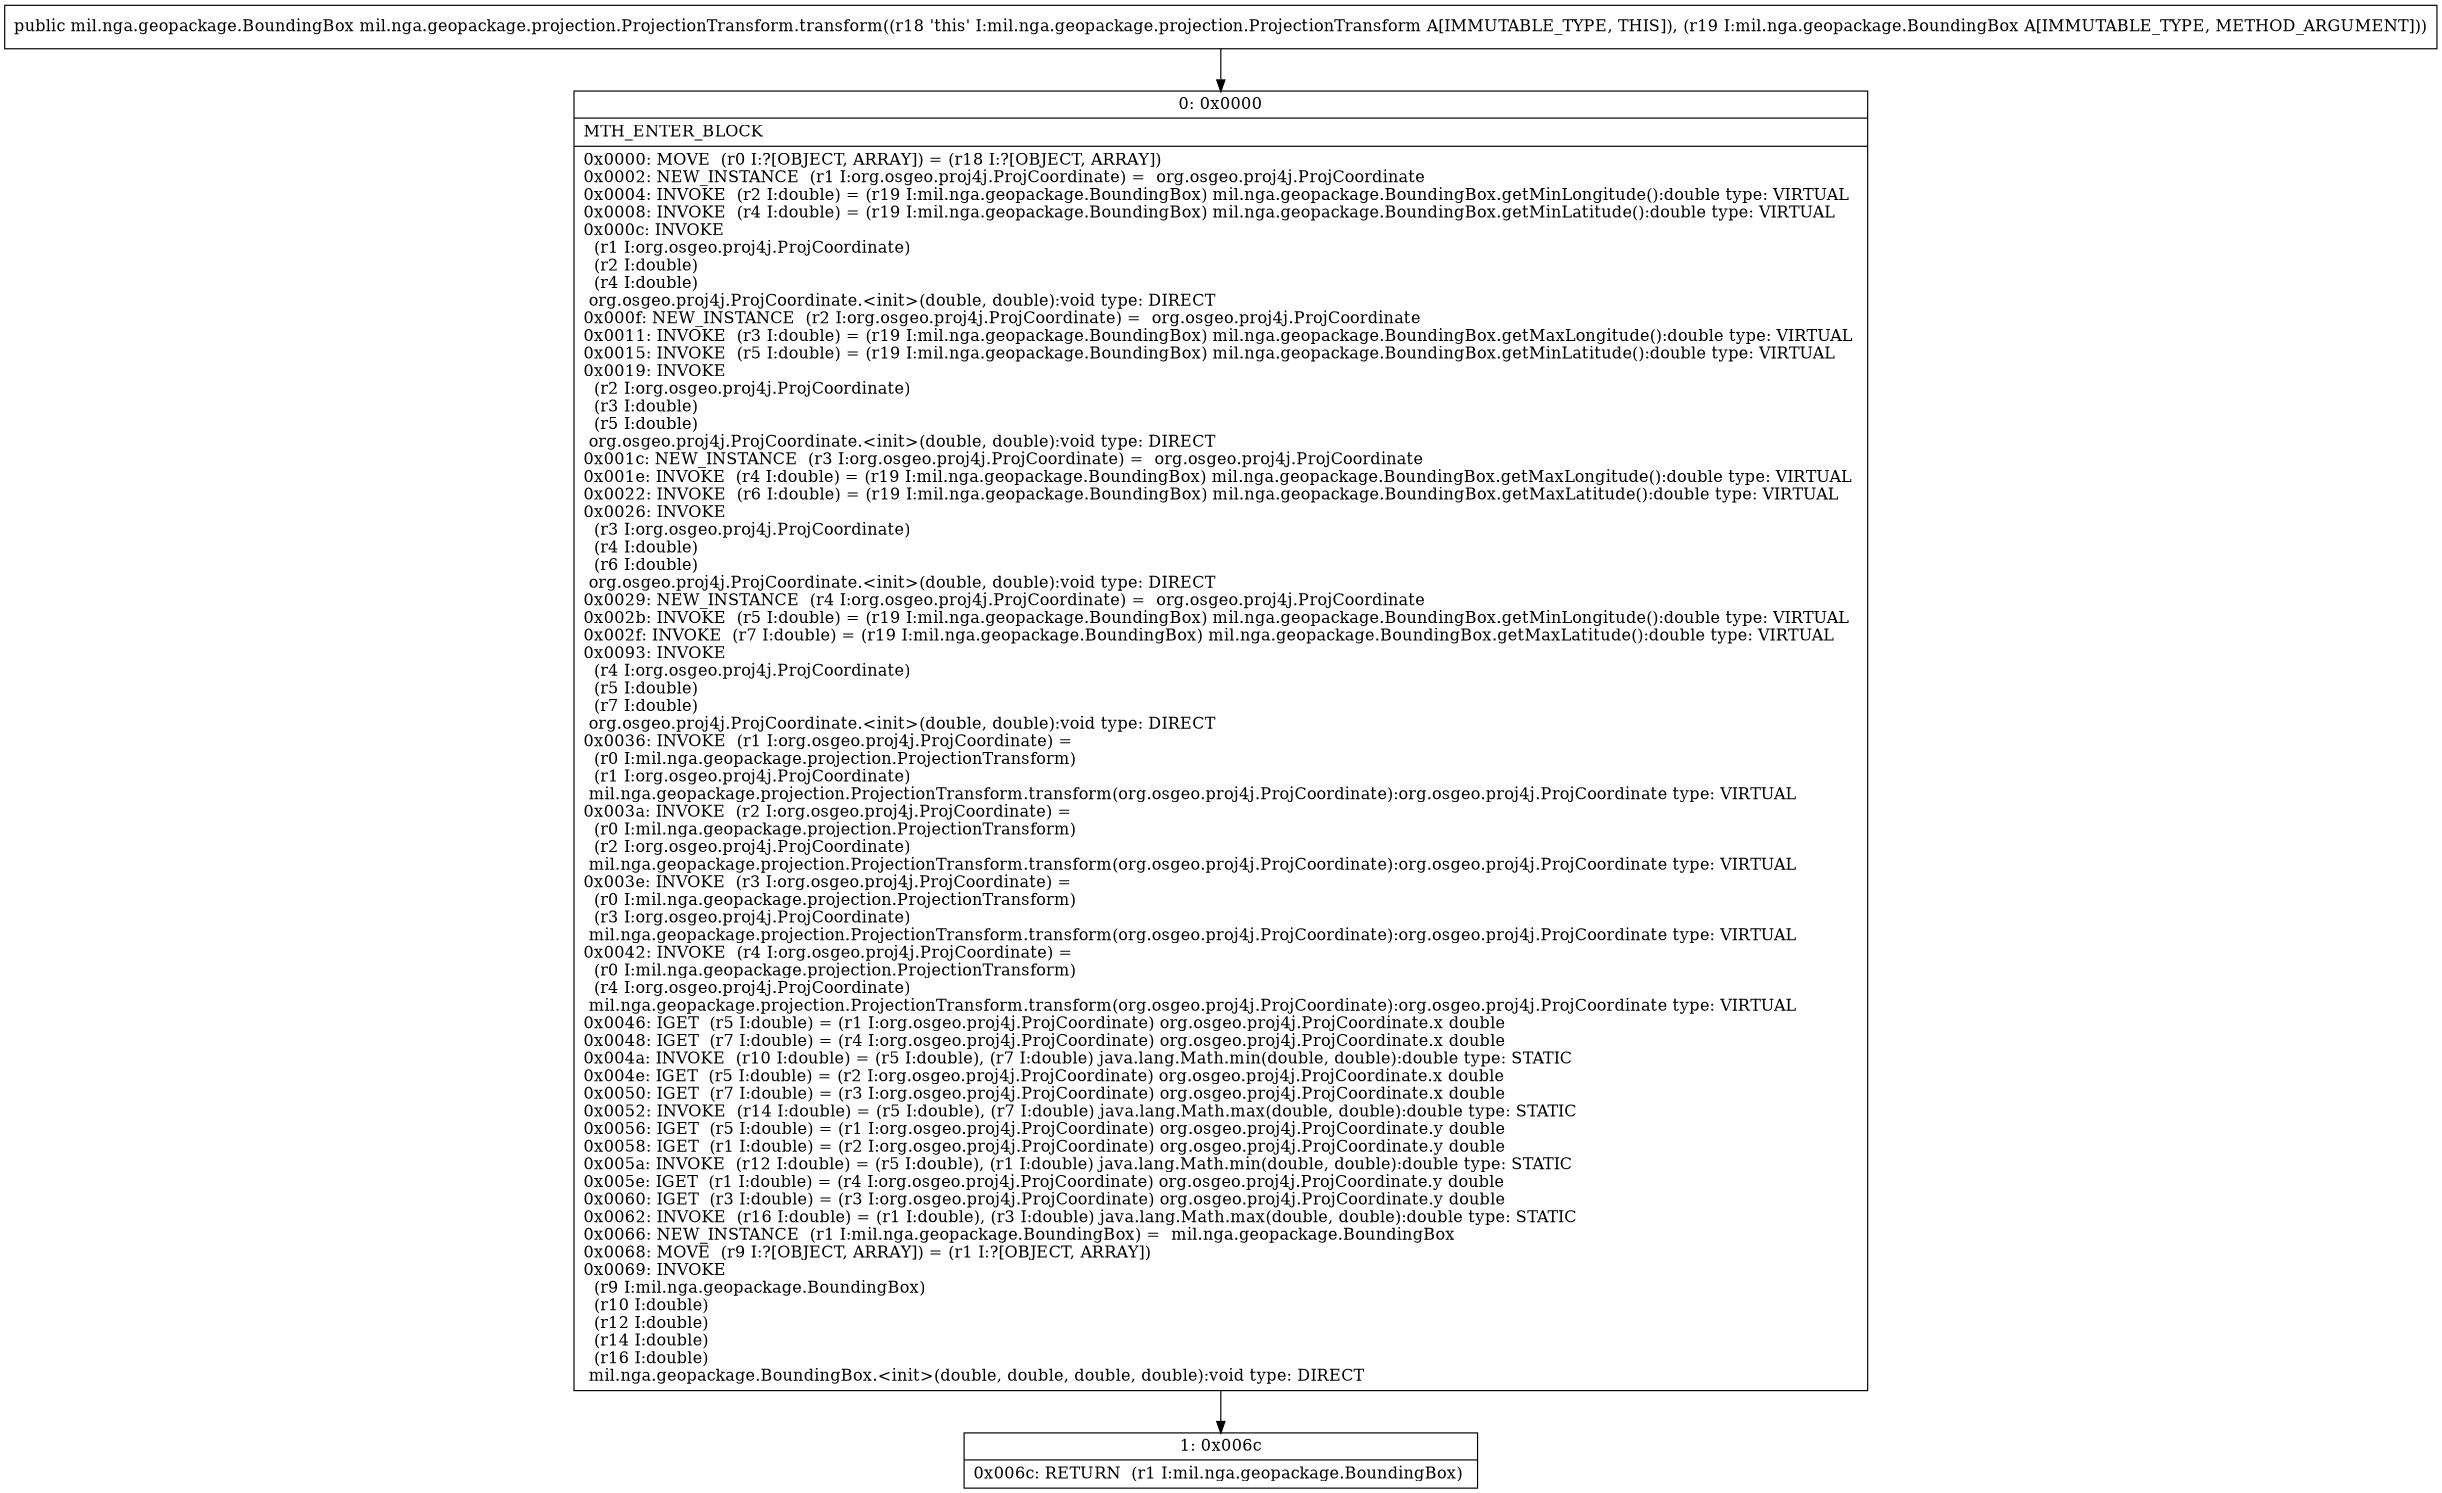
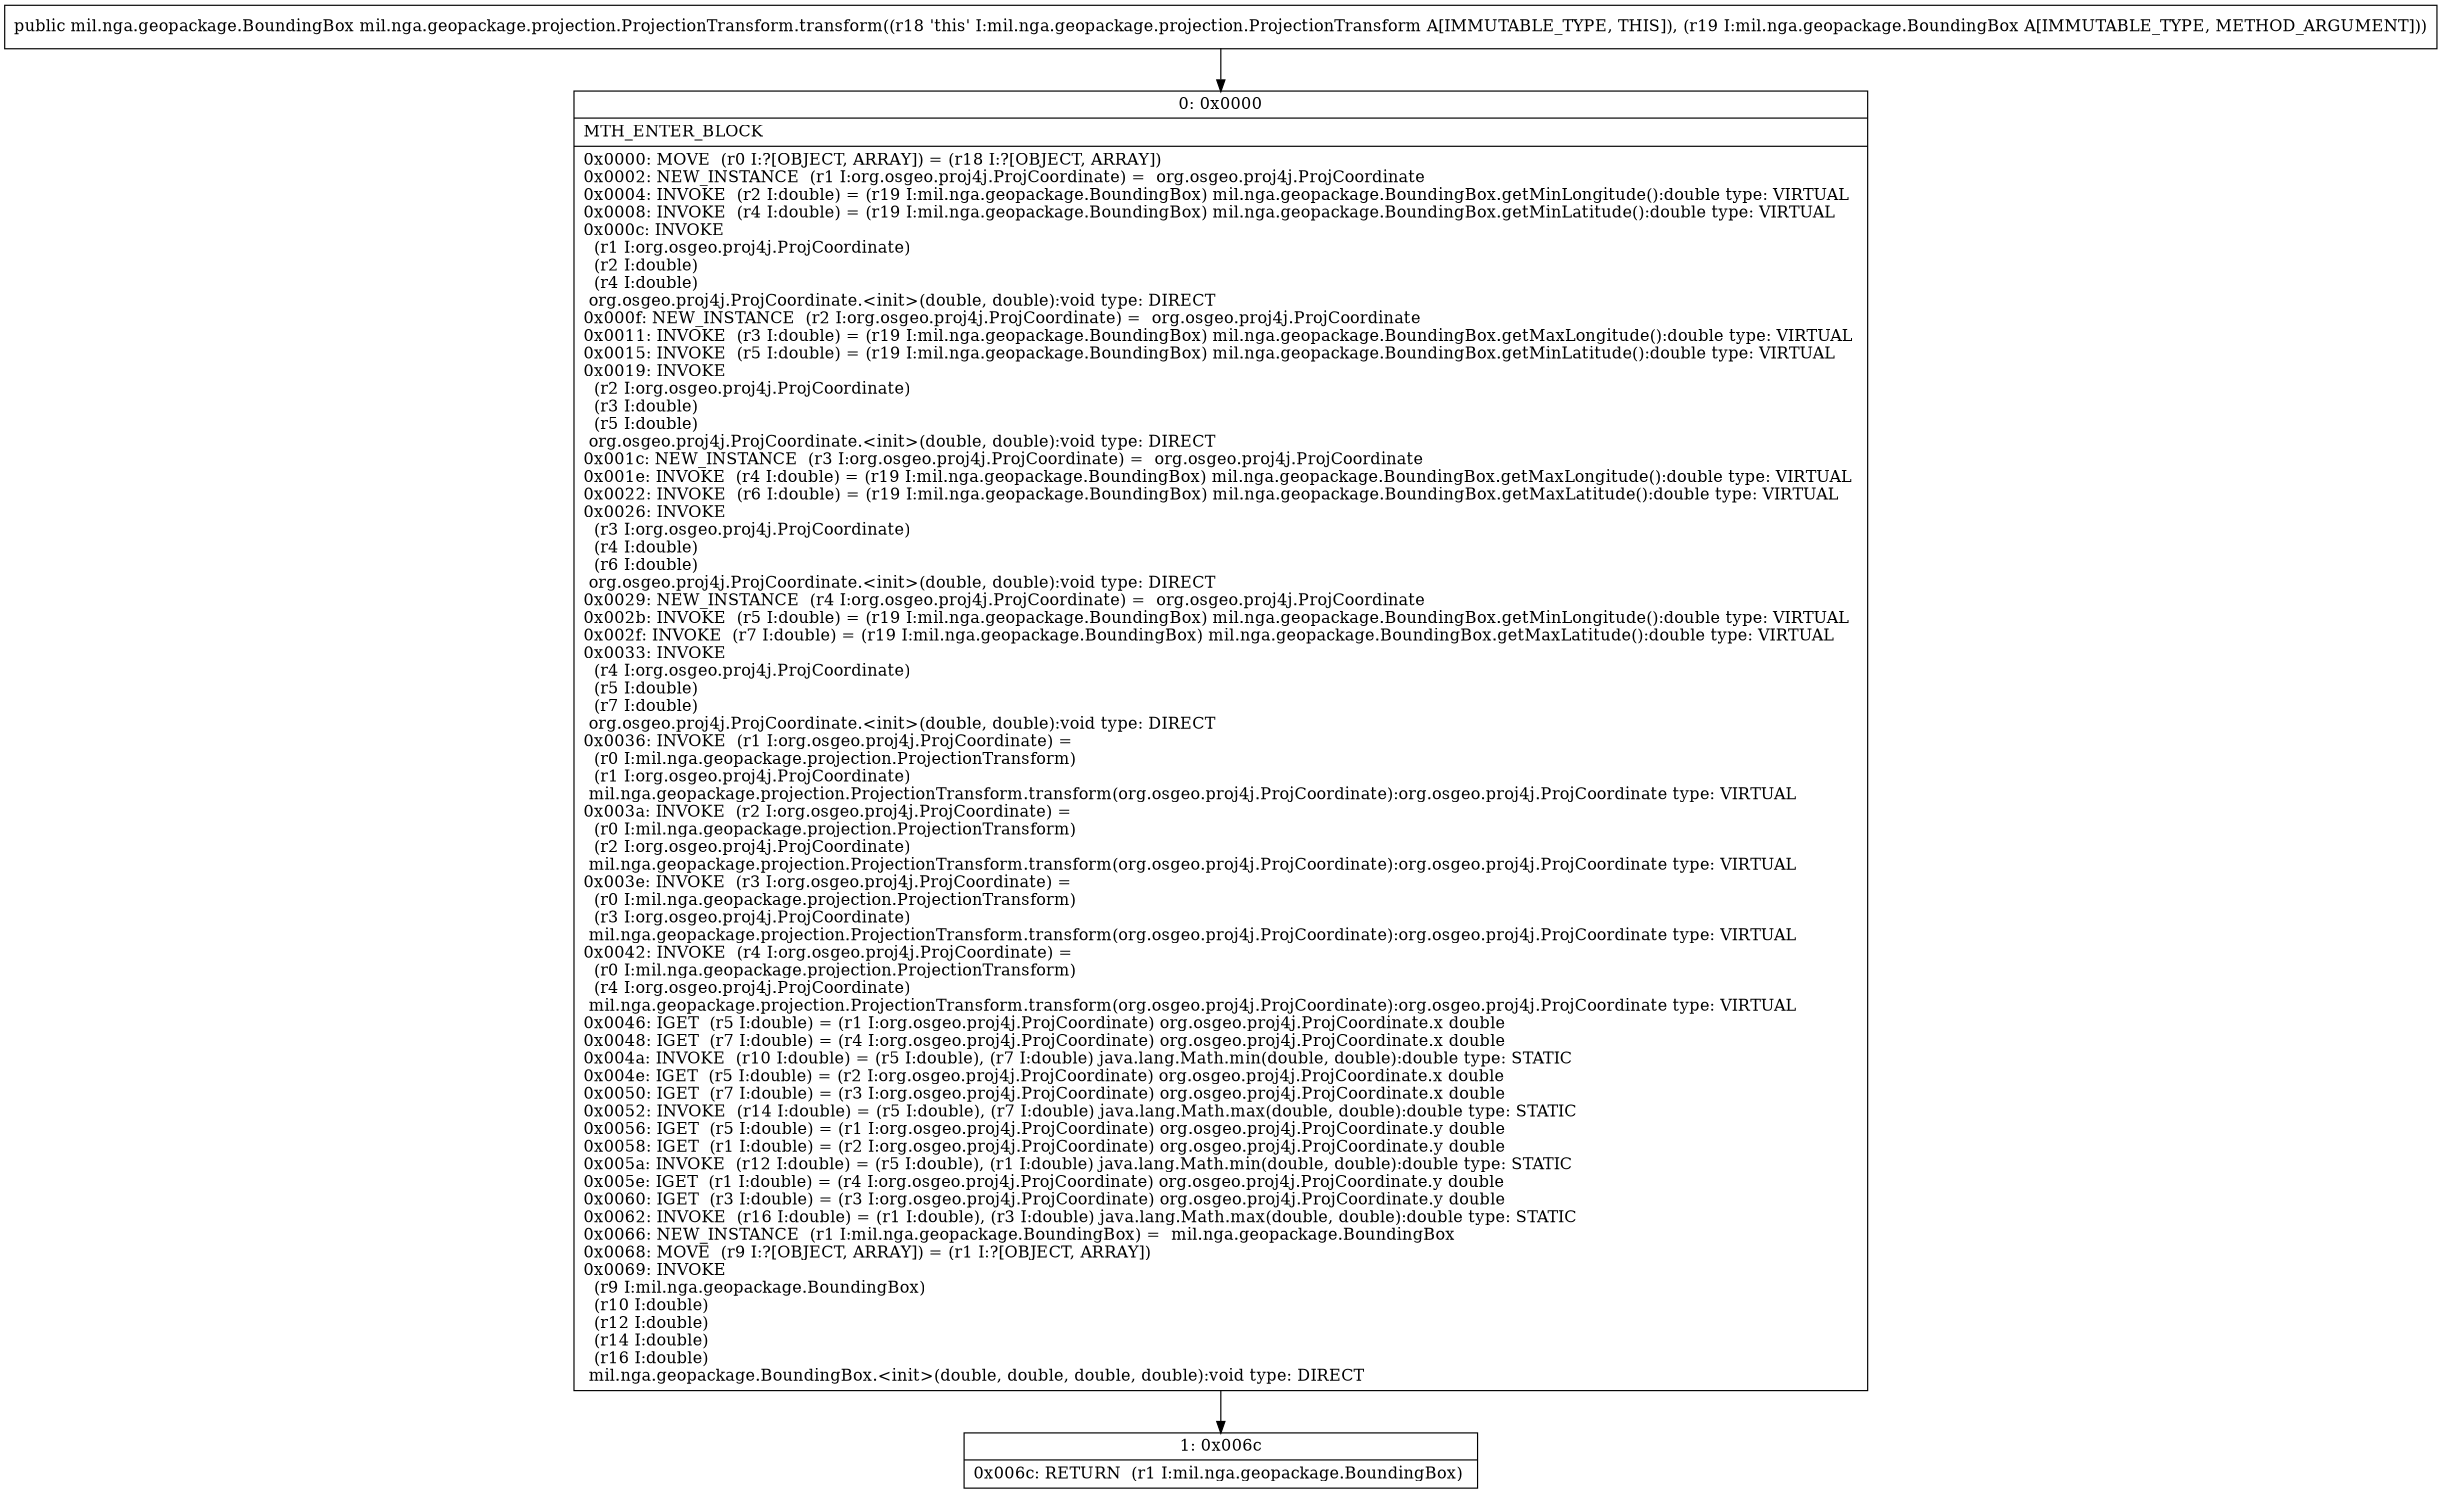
(660, 653) -> (660, 653)
